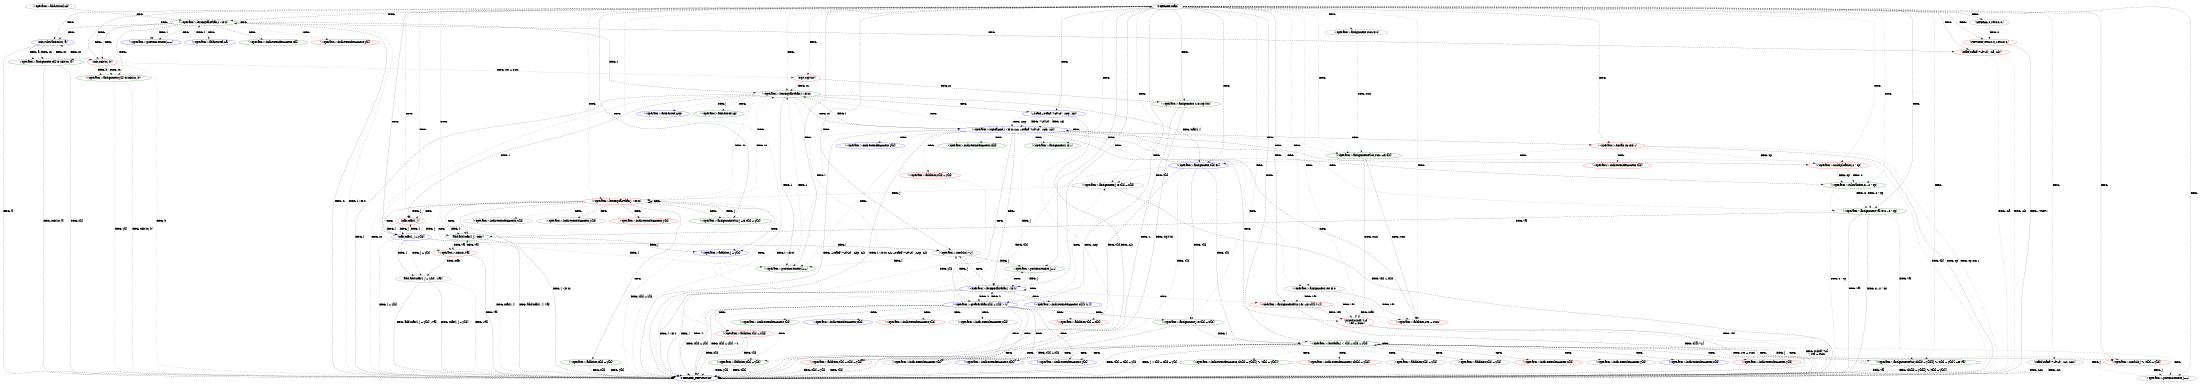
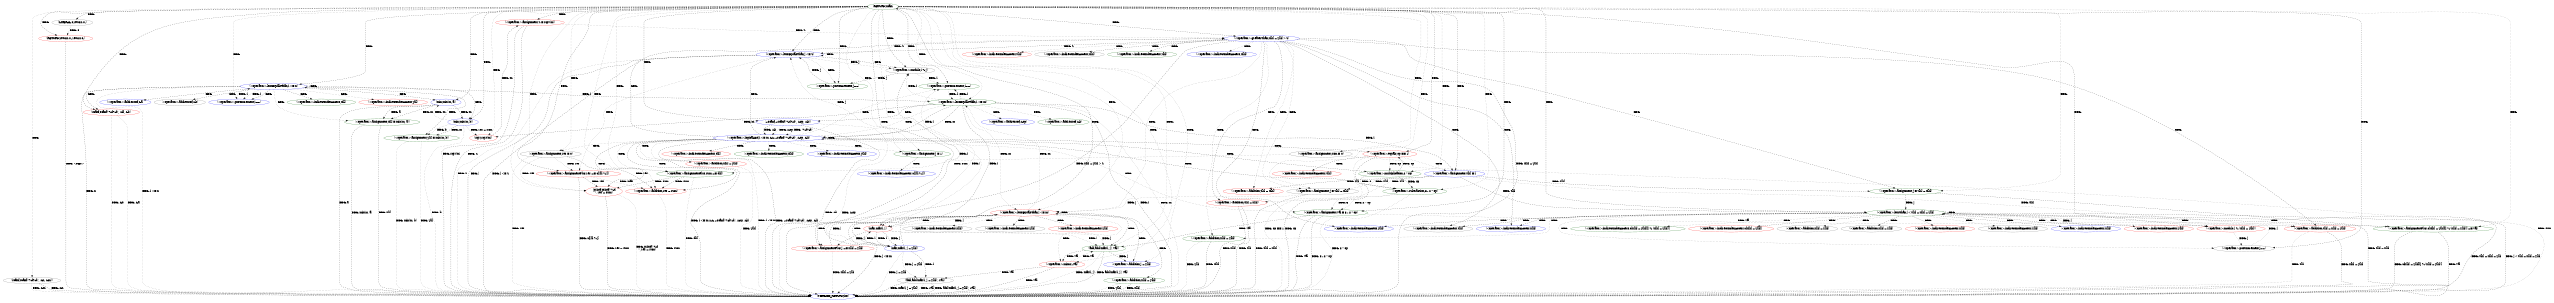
(1168, 7) -> (883, 7)
(125, 14) -> (225, 94)
(203, 23) -> (274, 86)
none -> (892, 34)
(53, 42) -> (446, 102)
(102, 62) -> (463, 122)
(797, 85) -> (717, 120)
(722, 104) -> (997, 112)
(1186, 104) -> (530, 23)
(1192, 130) -> (1370, 138)
none -> (696, 154)
none -> (1403, 165)
(1838, 166) -> (1390, 174)
(730, 221) -> (833, 249)
(1026, 221) -> (842, 102)
(468, 237) -> (1104, 249)
none -> (853, 237)
(453, 261) -> (1008, 272)
none -> (685, 290)
none -> (2391, 292)
(1027, 296) -> (910, 163)
(1164, 297) -> (610, 112)
